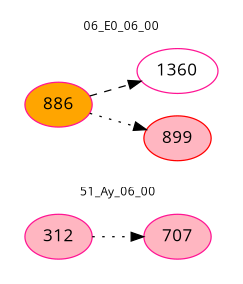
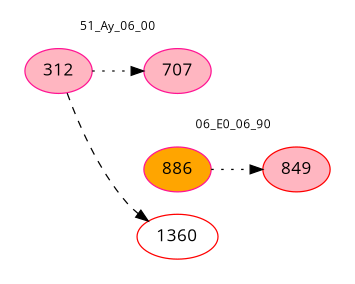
(121, 27) -> (234, 125)
(178, 71) -> (178, 237)
(109, 90) -> (96, 157)
(178, 138) -> (296, 169)
